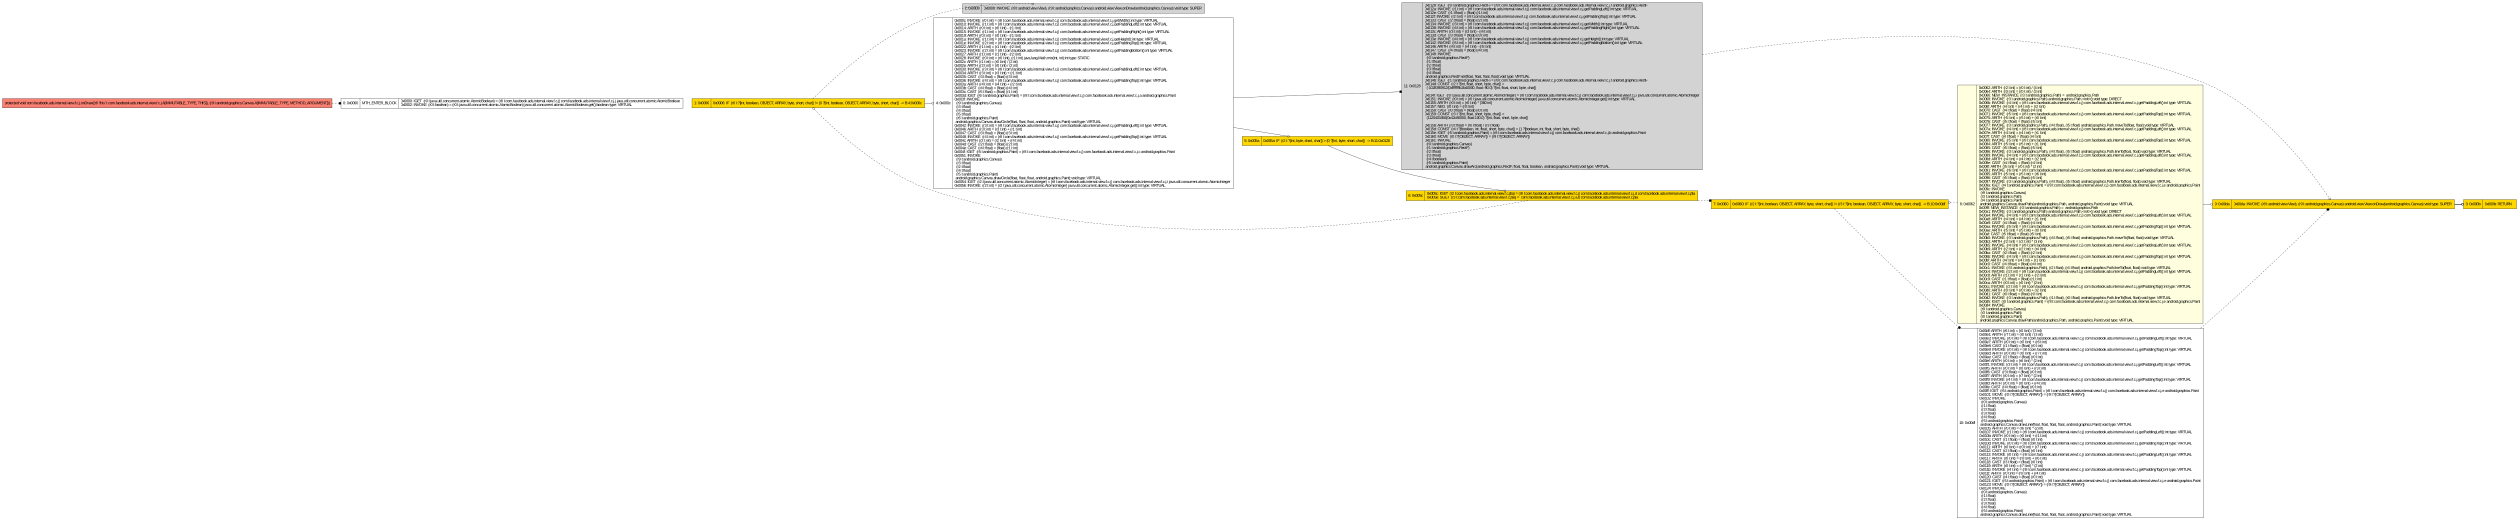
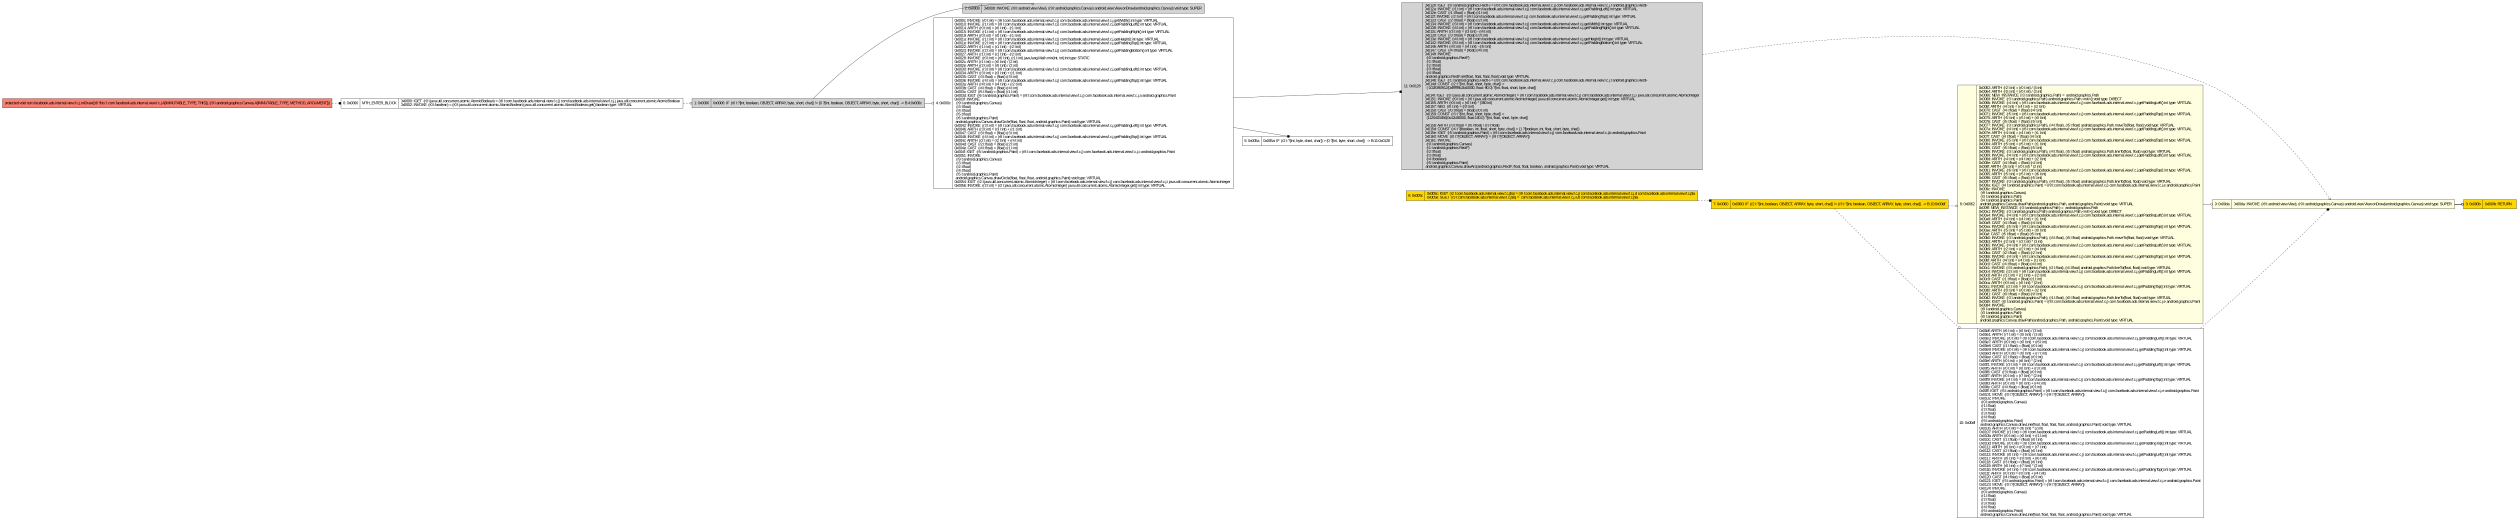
(911, 25) -> (911, 25)
(808, 103) -> (808, 103)
(1260, 132) -> (1260, 132)
(1318, 141) -> (1318, 141)
(1414, 175) -> none
(1954, 203) -> (1952, 206)
(2334, 204) -> (2334, 204)
(1157, 227) -> (687, 103)
(1895, 269) -> (1895, 269)
